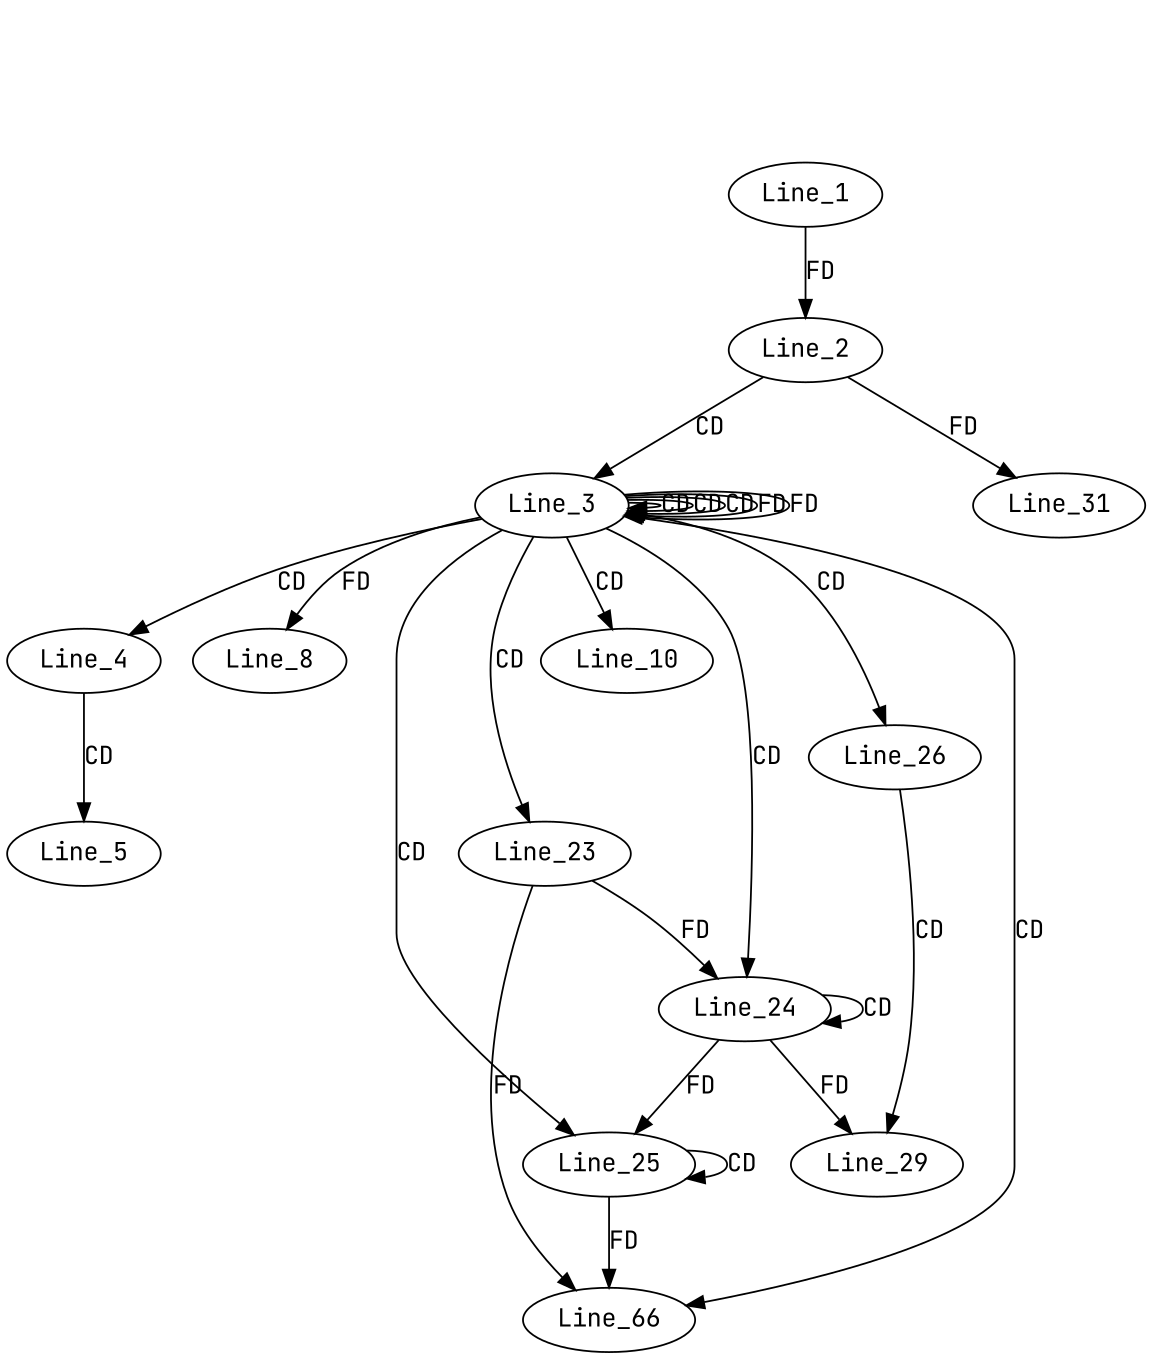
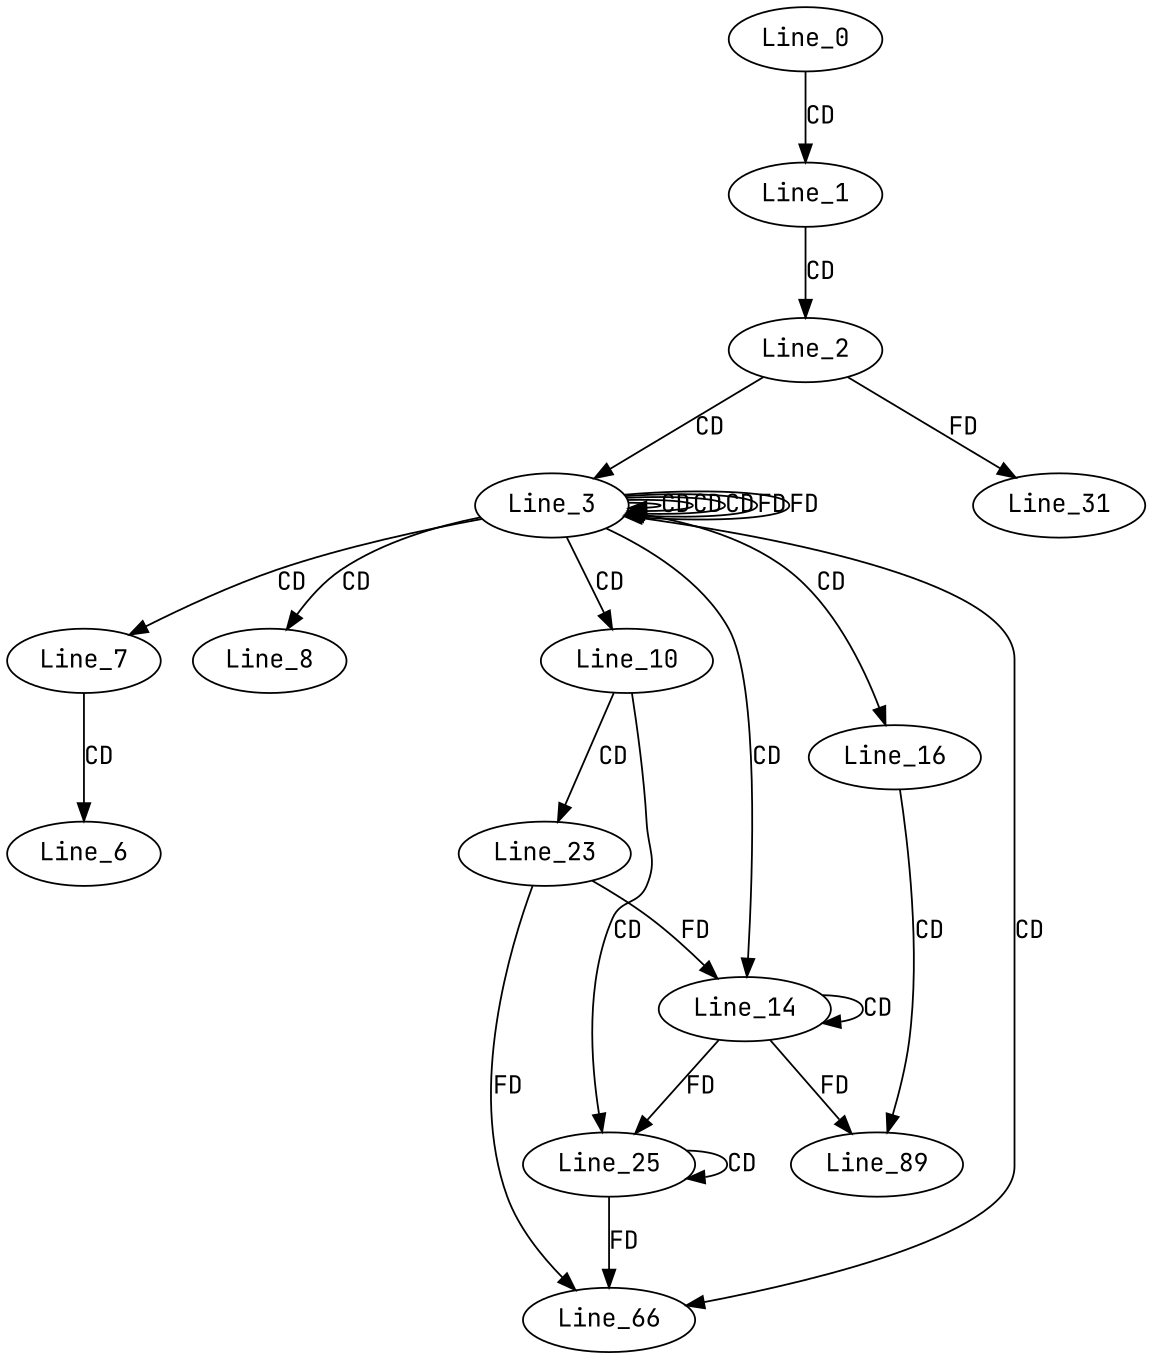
none -> (806, 39)
(821, 272) -> (821, 272)
(356, 583) -> (356, 583)
(84, 661) -> (84, 661)
(491, 669) -> (589, 749)
(895, 757) -> (895, 757)
(397, 836) -> (645, 889)
(84, 854) -> (84, 854)
(745, 1009) -> (745, 1009)
(877, 1165) -> (877, 1165)
